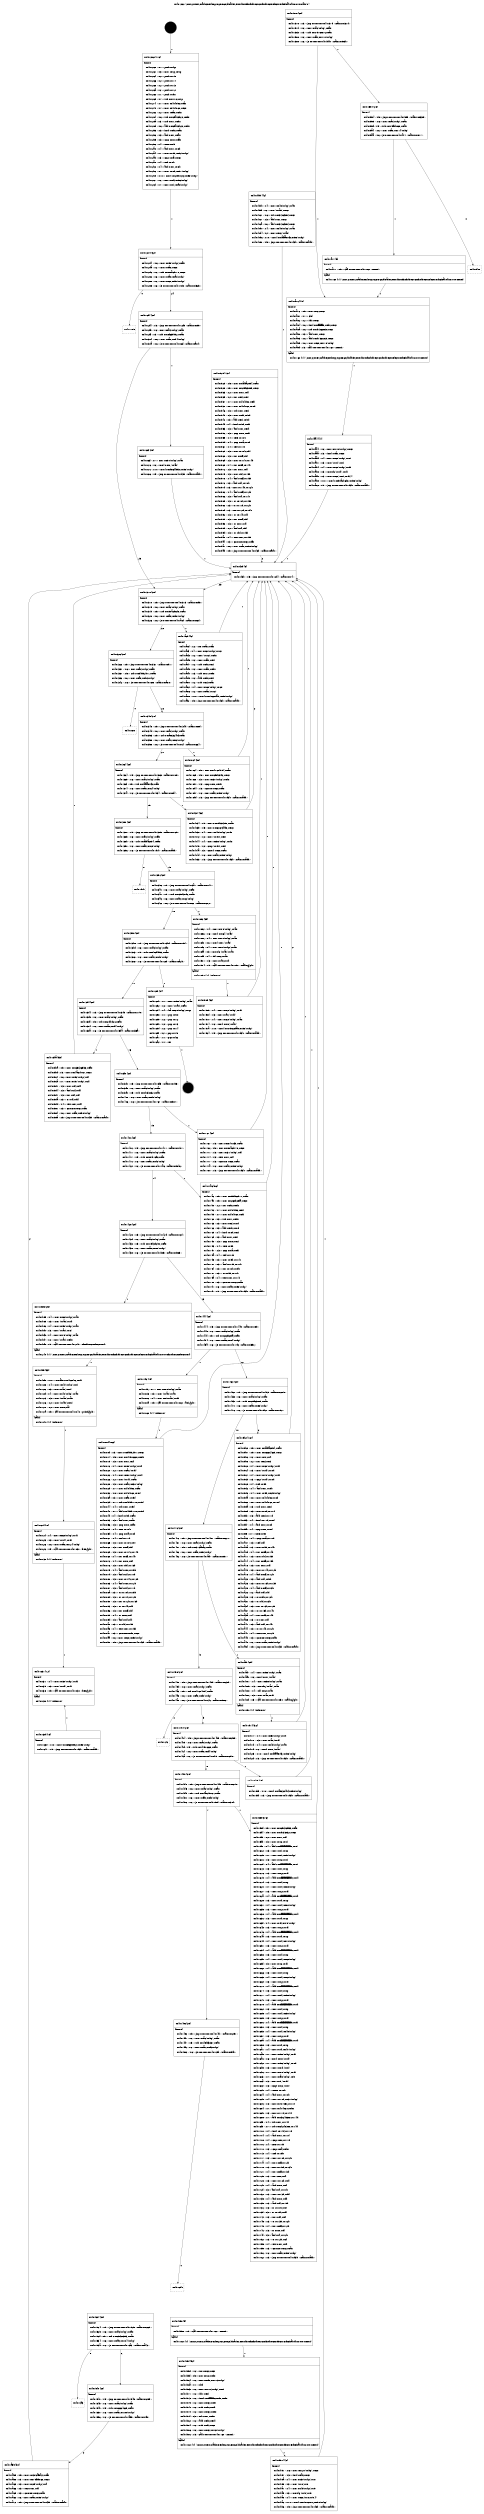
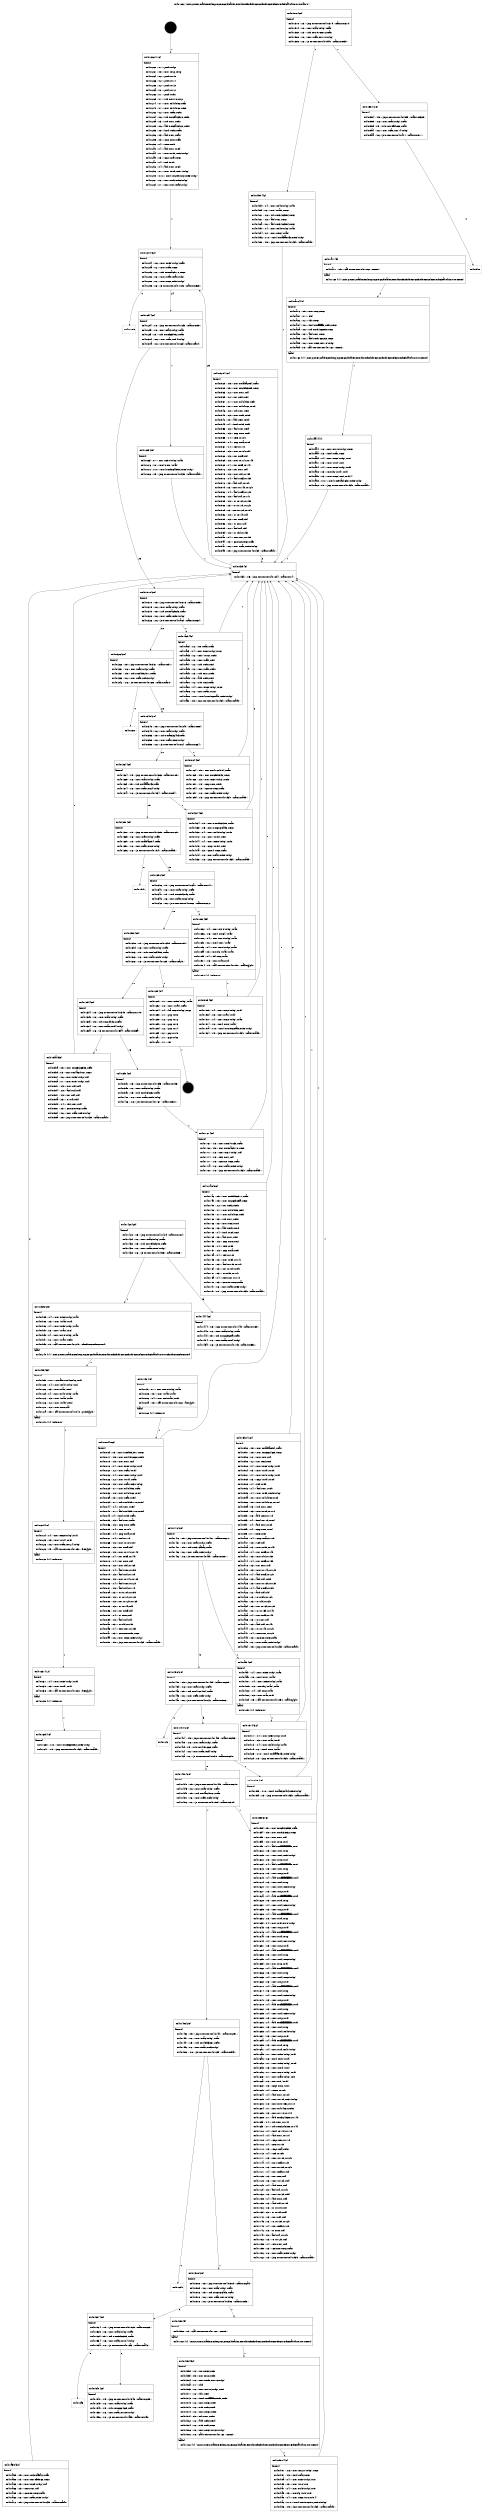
(316, 171) -> (301, 118)
(394, 196) -> none
(218, 584) -> (206, 434)
(152, 1152) -> none
(199, 1362) -> none
(254, 1396) -> none
(66, 1719) -> (63, 1717)
none -> (220, 2287)
(91, 2443) -> none
